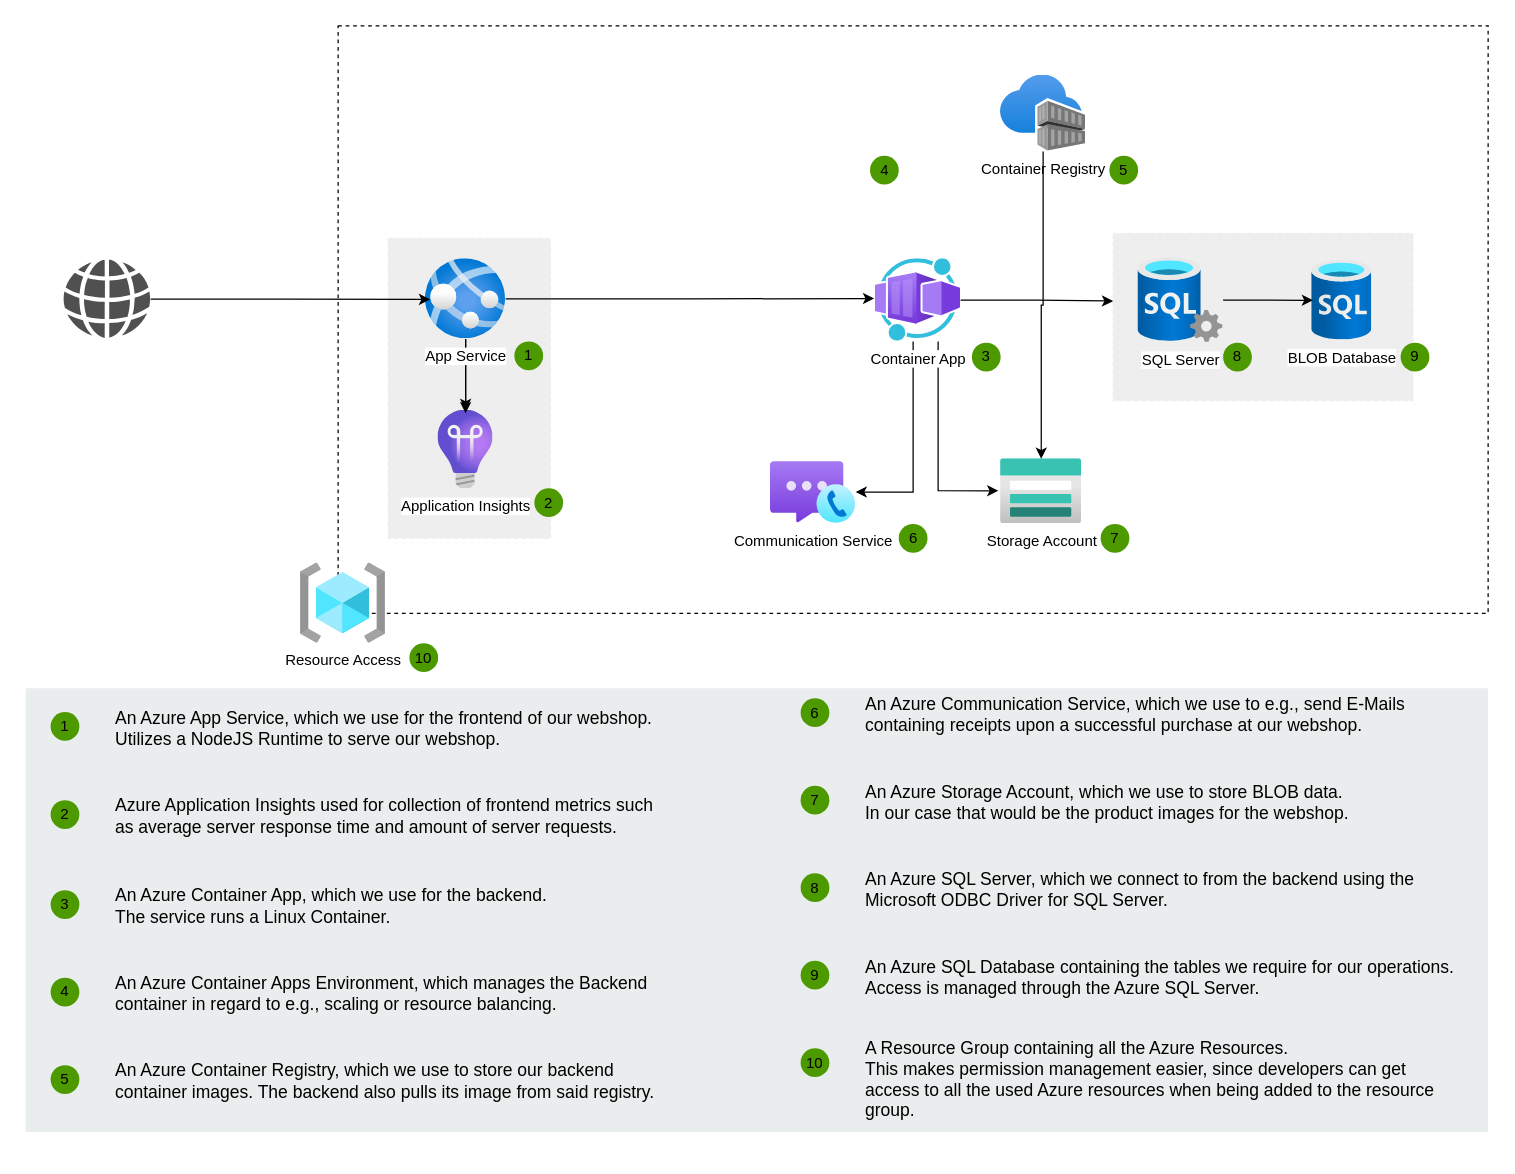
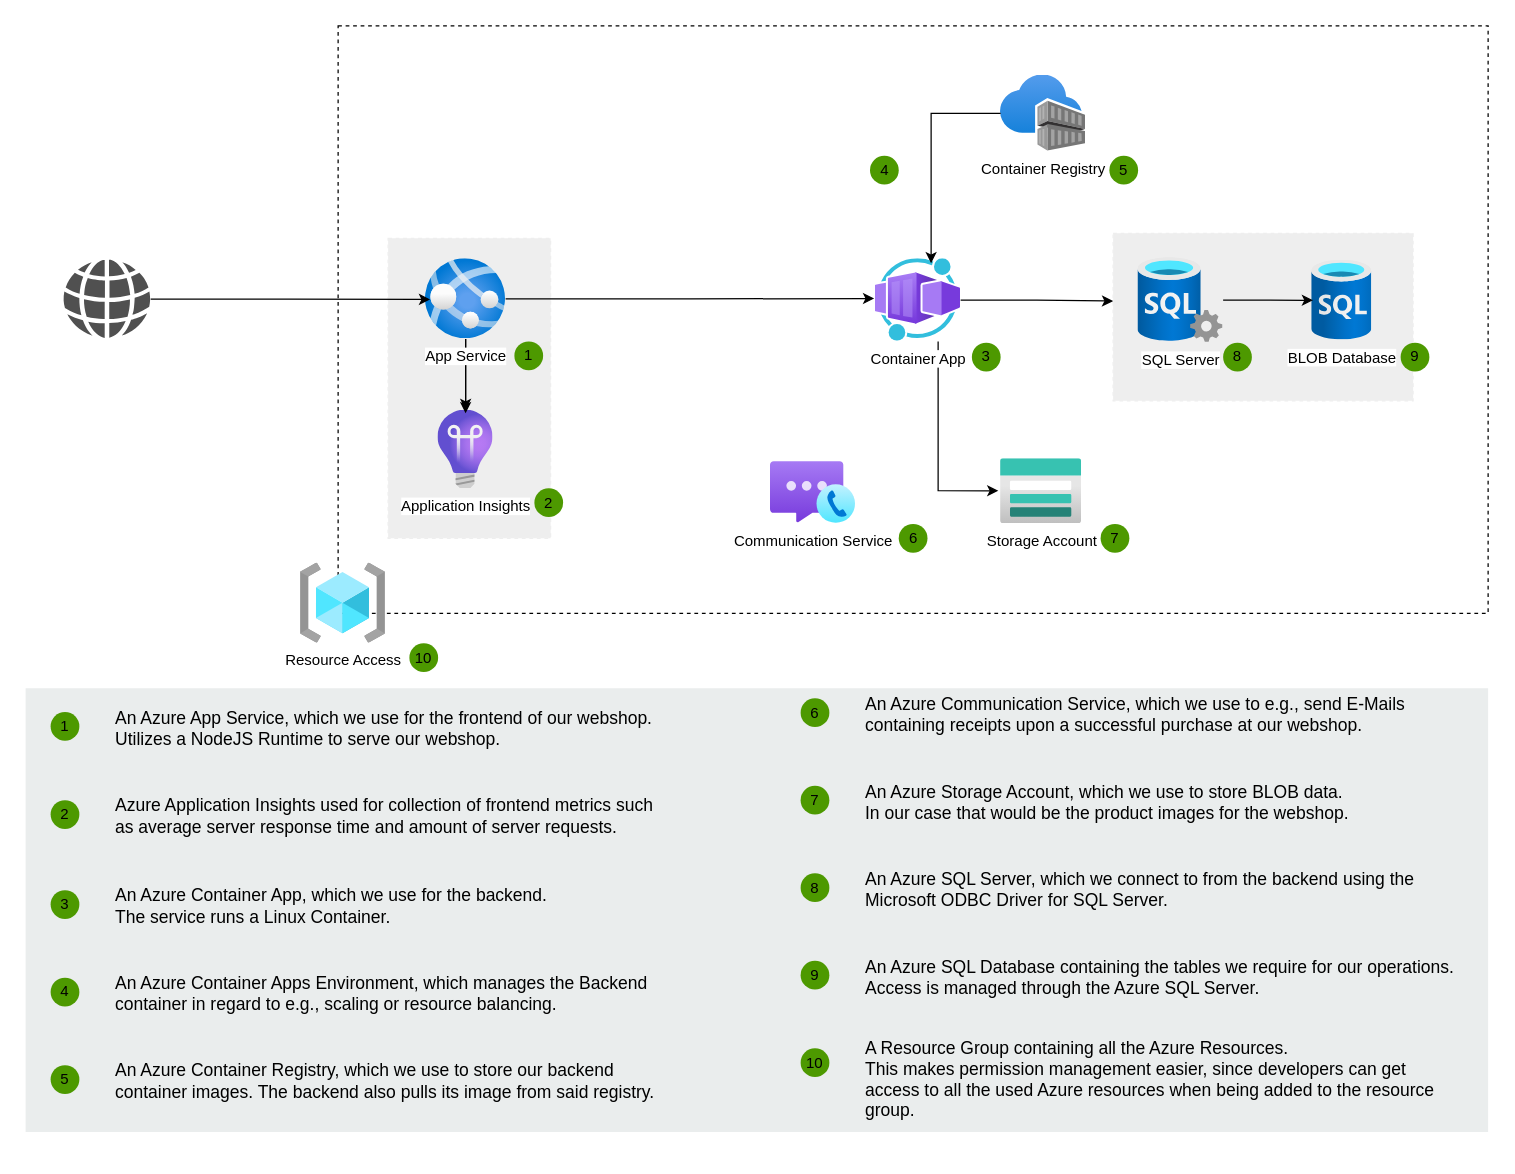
(1043, 303) -> (931, 149)
(913, 454) -> none
